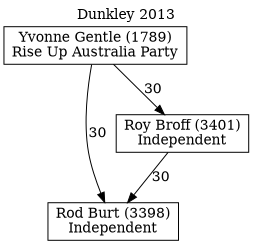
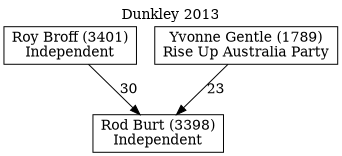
(135, 86) -> none
(98, 134) -> (216, 89)
